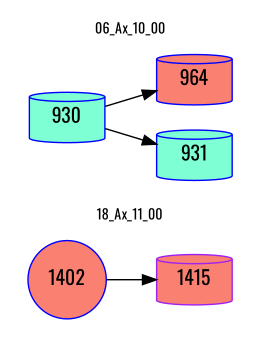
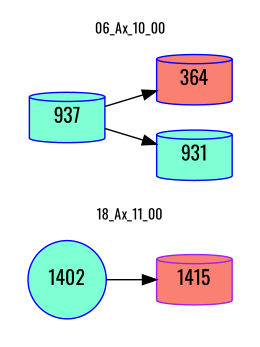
(194, 80) -> (194, 80)
(67, 117) -> (67, 117)
(67, 280) -> (67, 280)
